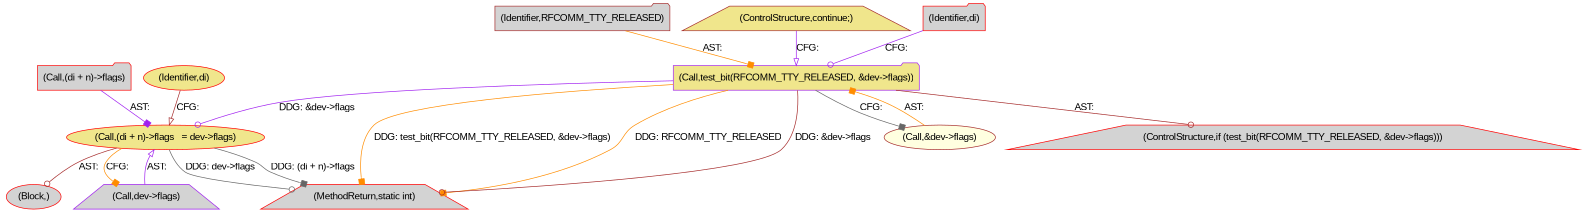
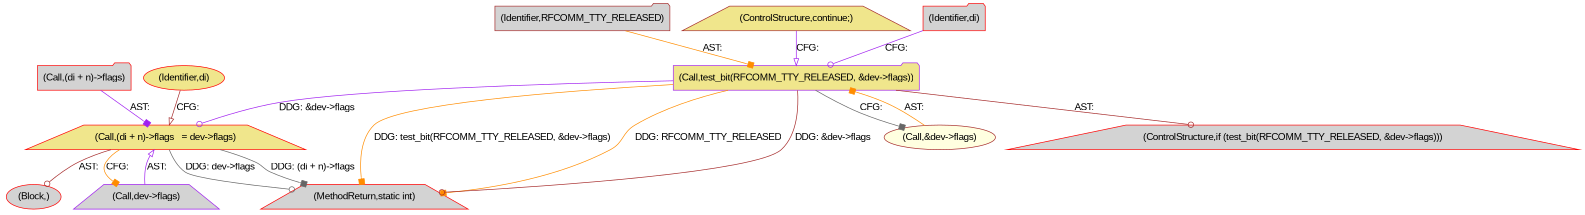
(166, 137) -> (166, 137)
